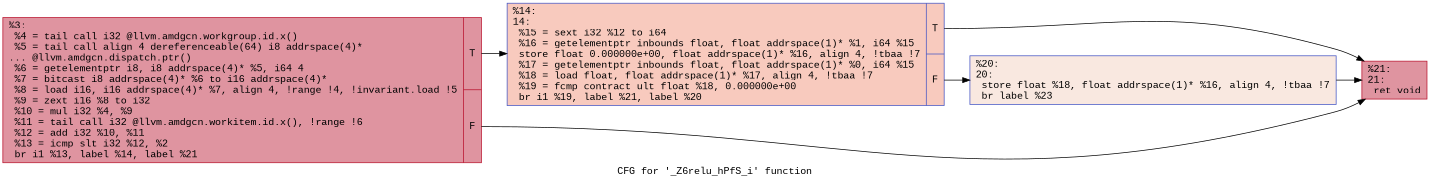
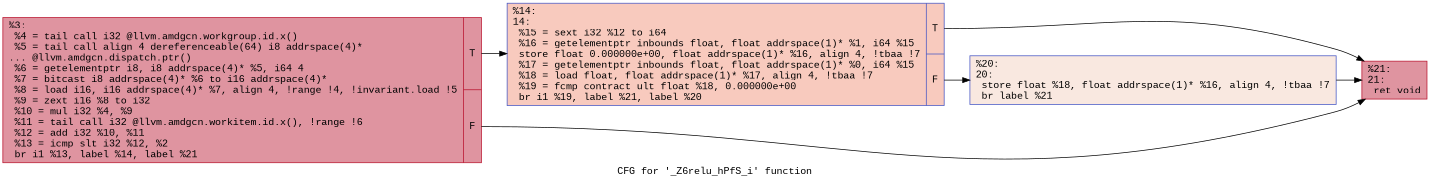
(1014, 96) -> (1014, 96)
